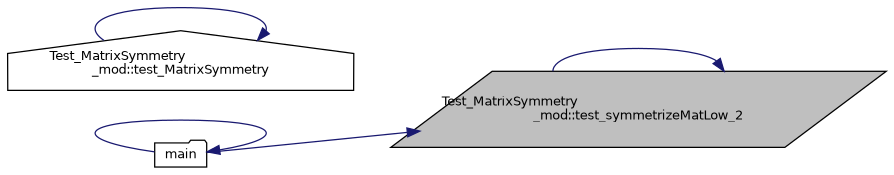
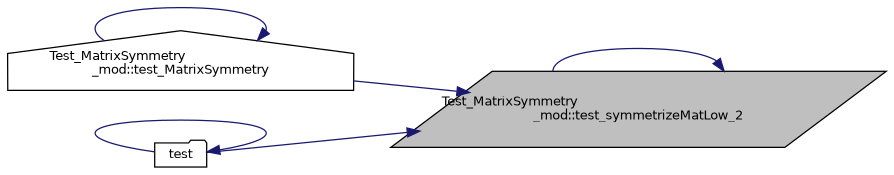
none -> (405, 86)
(181, 155) -> (181, 155)
